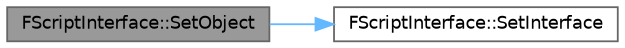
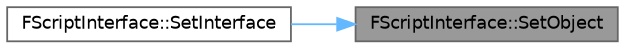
(292, 24) -> (314, 24)
